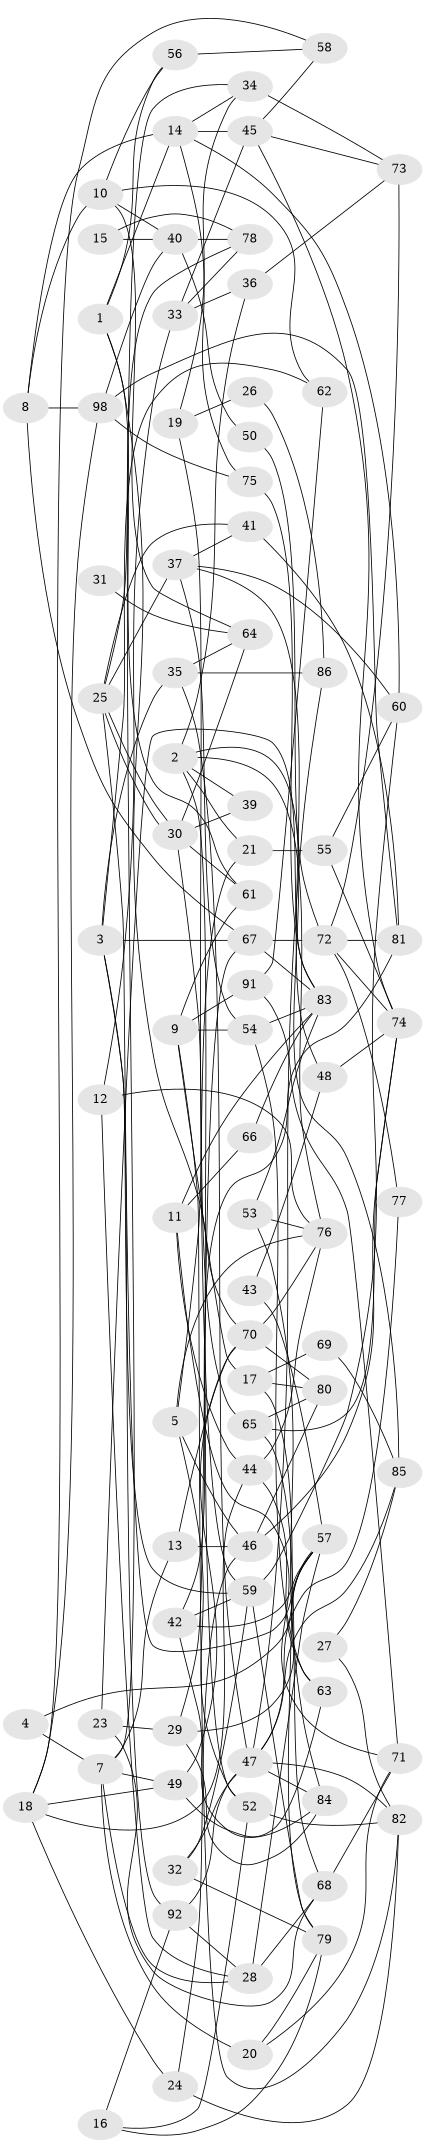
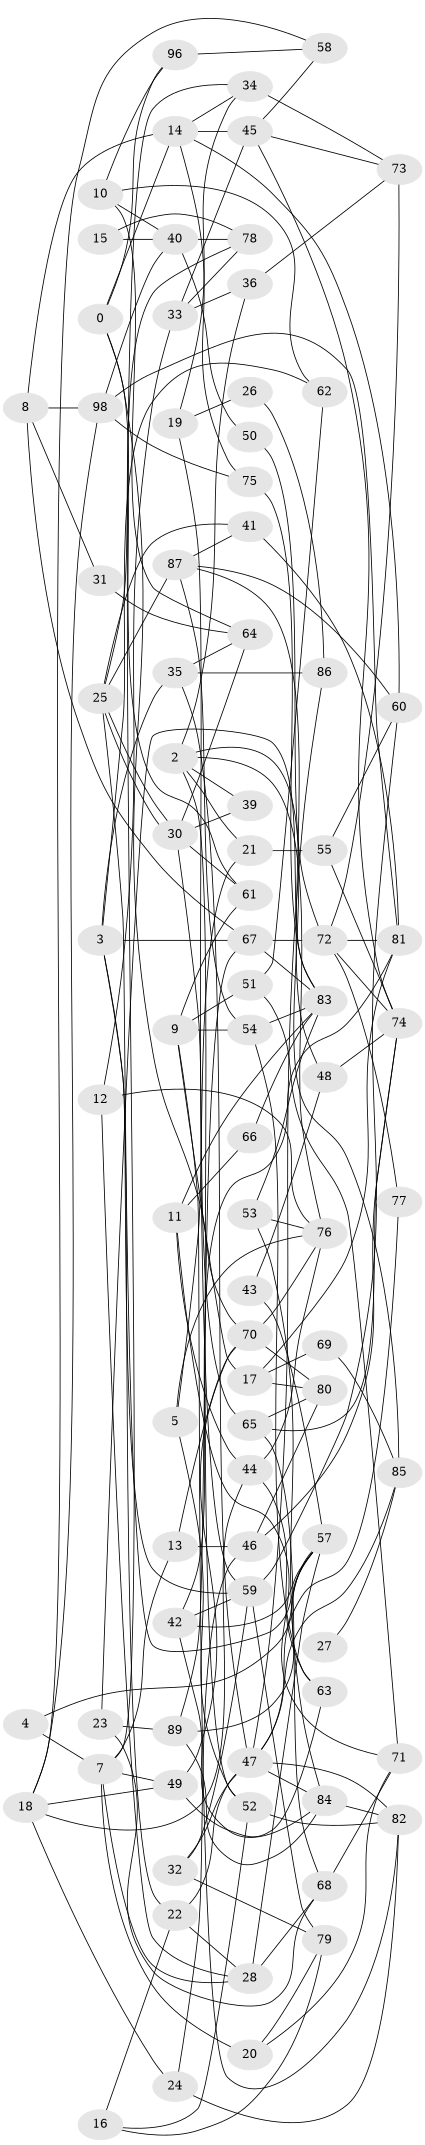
(175, 55) -> (175, 55)
(47, 296) -> (65, 498)
(100, 319) -> (100, 319)
(175, 565) -> (175, 565)
(250, 985) -> (250, 985)
(208, 1487) -> none
(175, 1731) -> (175, 1731)
(365, 1732) -> (362, 1810)
(289, 1755) -> (367, 1175)
(175, 1915) -> (175, 1915)
